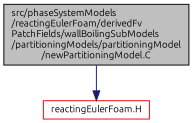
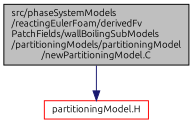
(96, 110) -> (96, 110)
